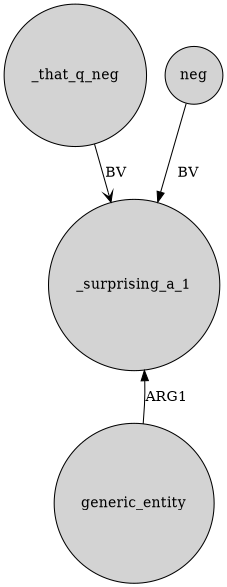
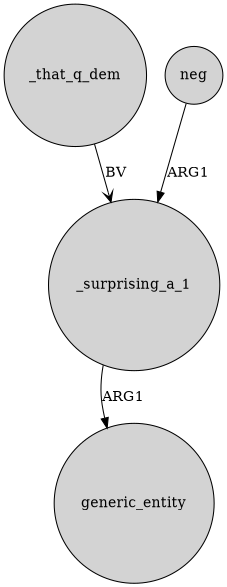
(75, 75) -> (75, 75)
(188, 173) -> (188, 173)
(145, 402) -> (101, 392)
